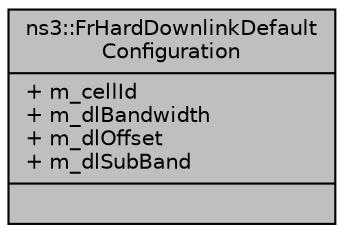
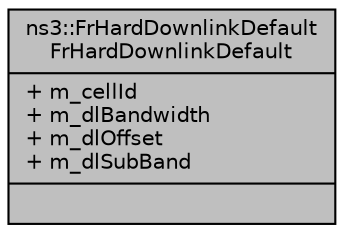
(172, 52) -> (172, 52)
